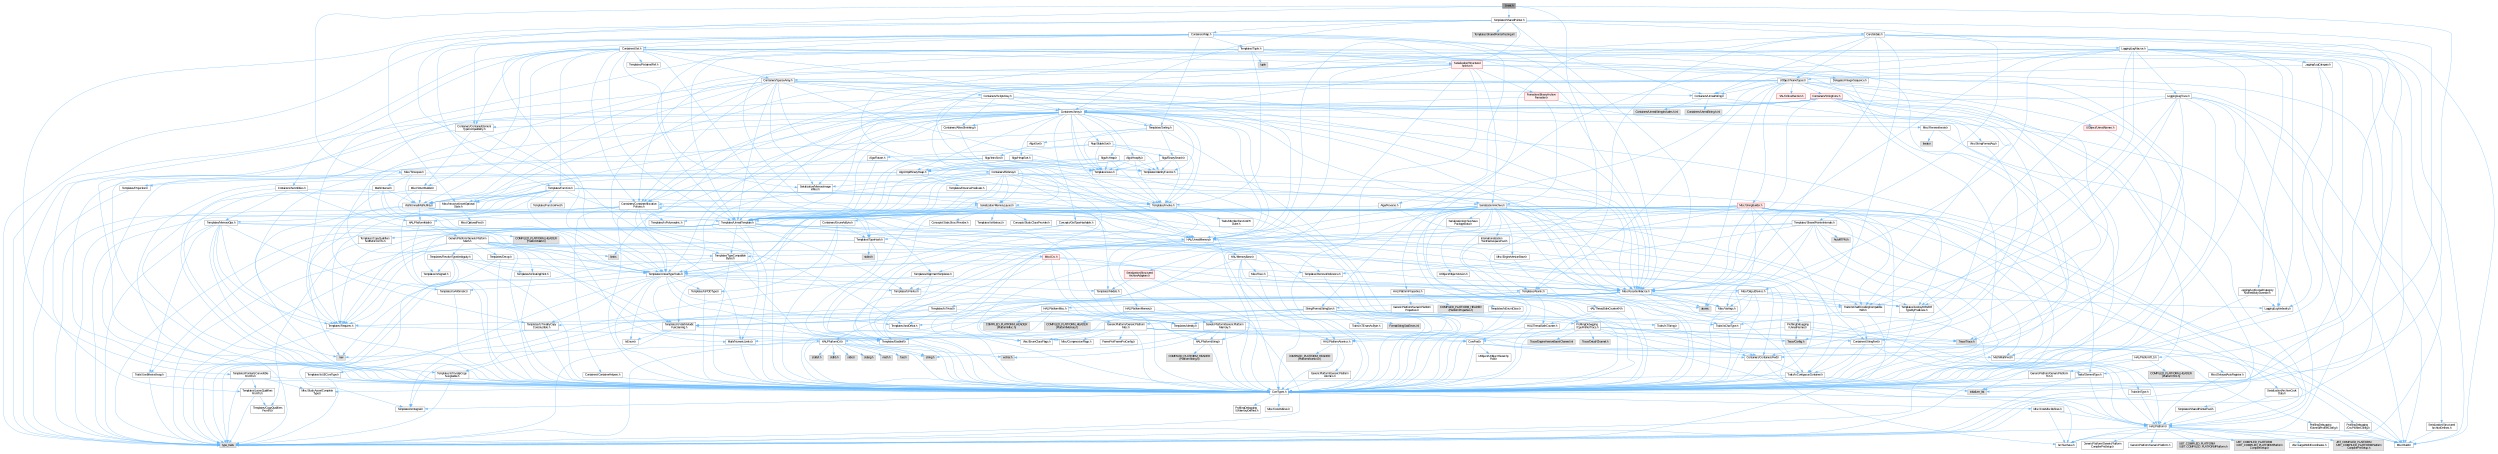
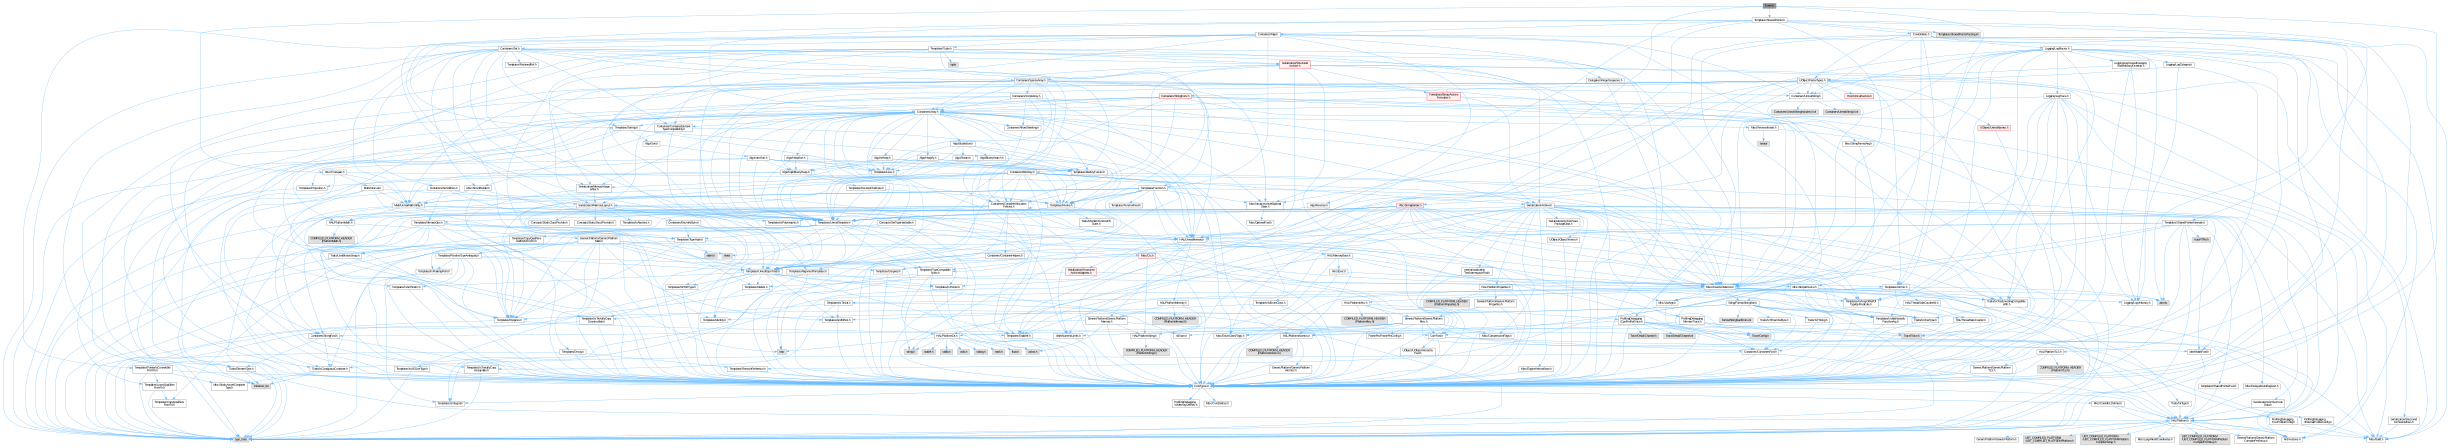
none -> (1971, 73)
(1082, 240) -> (1166, 254)
(867, 262) -> (914, 253)
(1798, 326) -> (1692, 320)
(1552, 342) -> (1679, 336)
none -> (986, 383)
